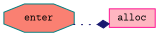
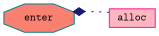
(85, 25) -> (97, 12)
